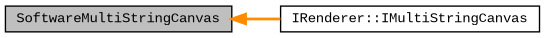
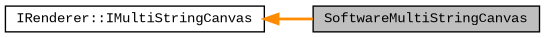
(263, 19) -> (296, 19)
